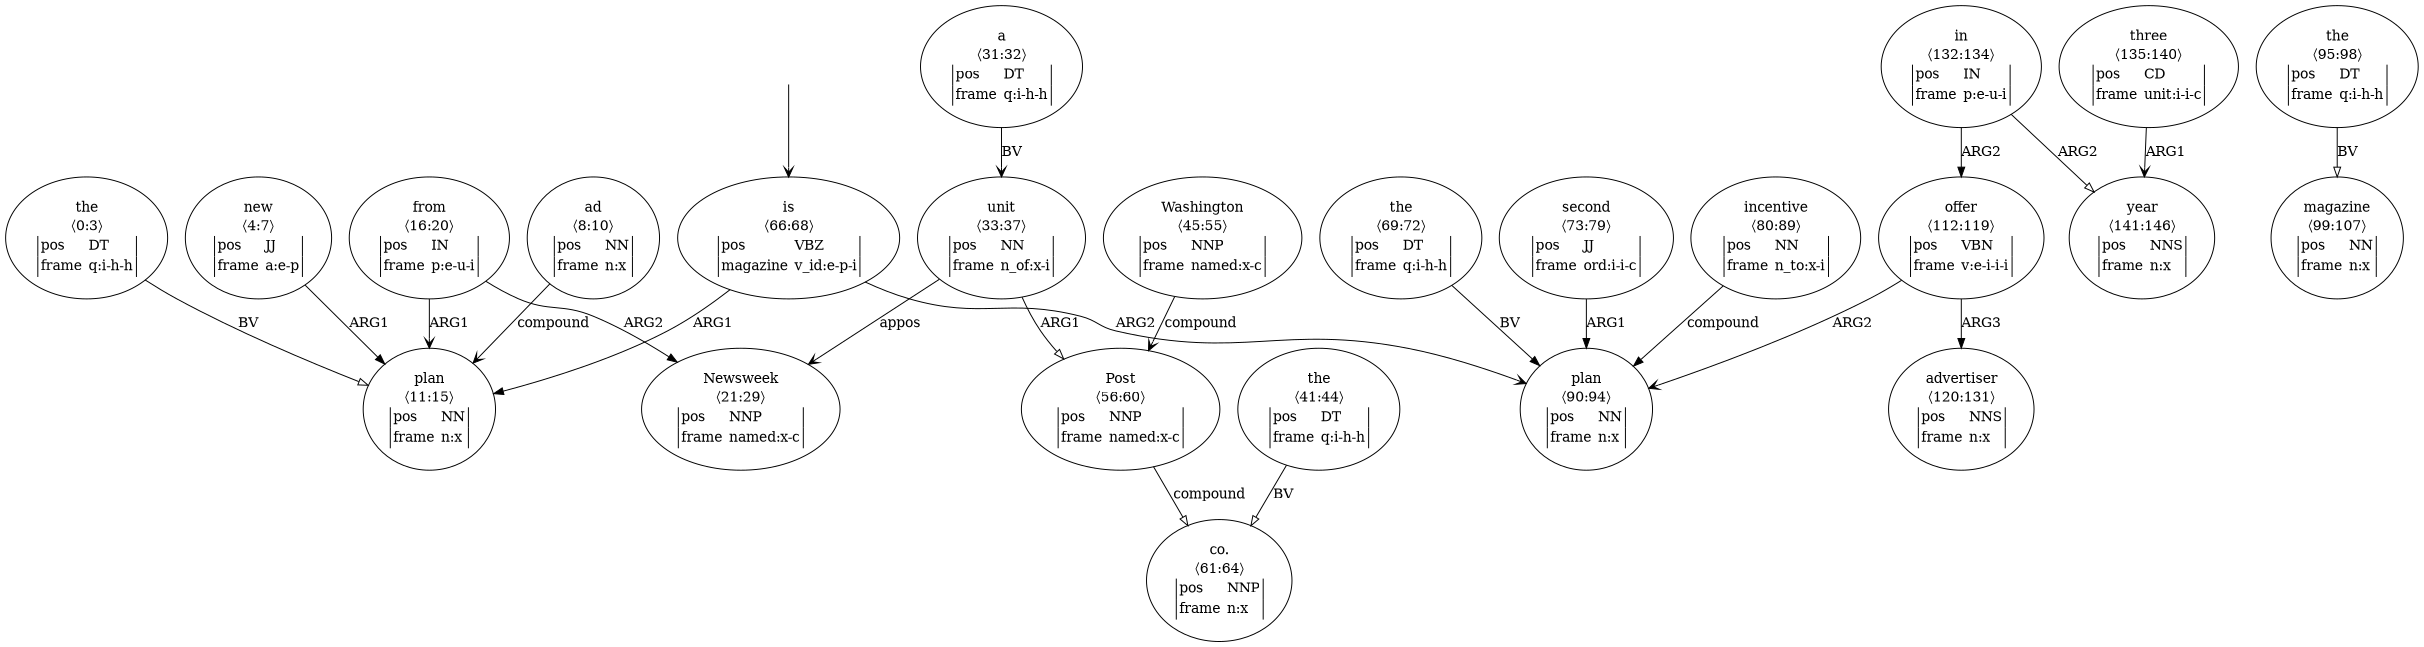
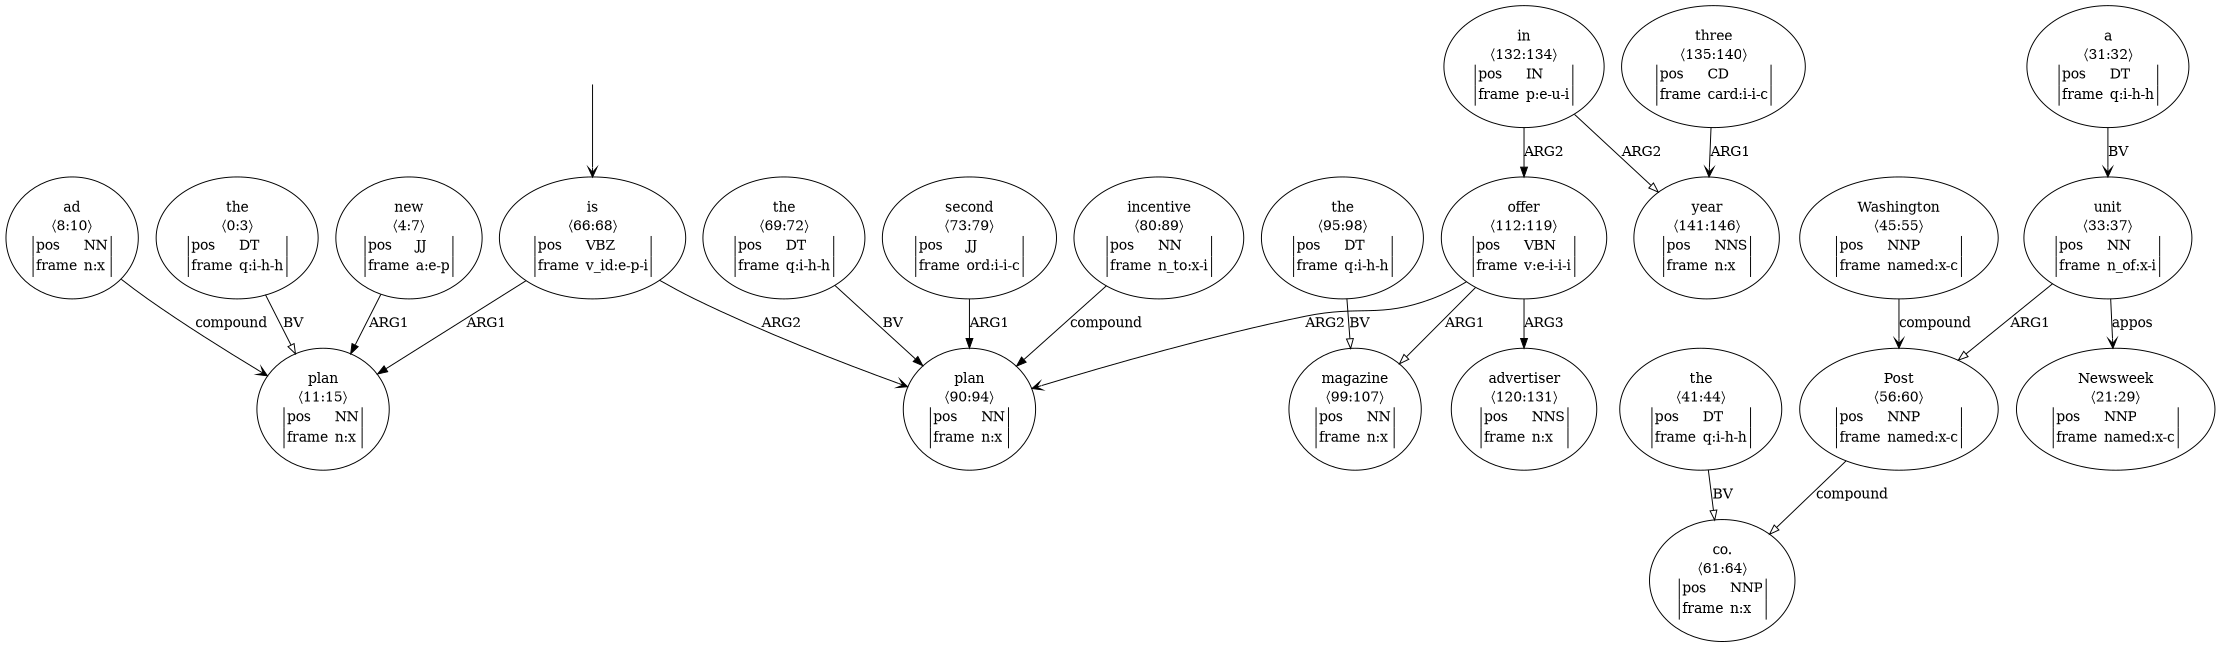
(2173, 95) -> (1738, 95)
(429, 238) -> none
(755, 266) -> (559, 266)
none -> (1441, 322)
